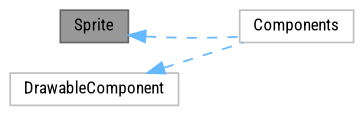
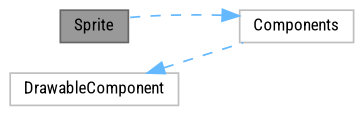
(193, 38) -> (175, 15)
